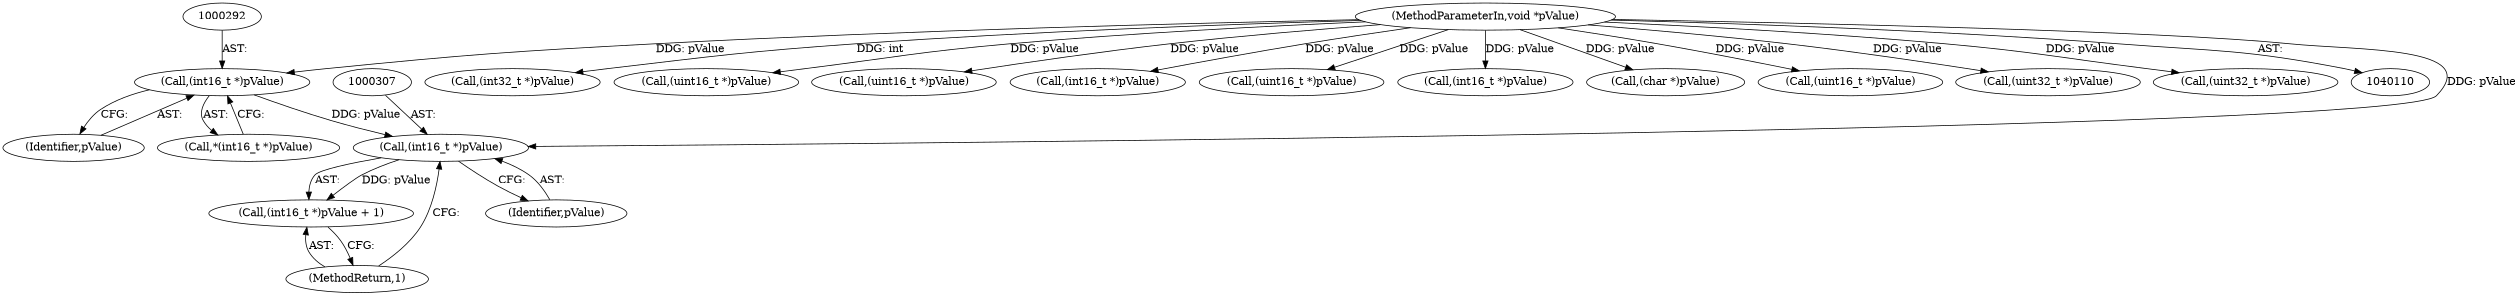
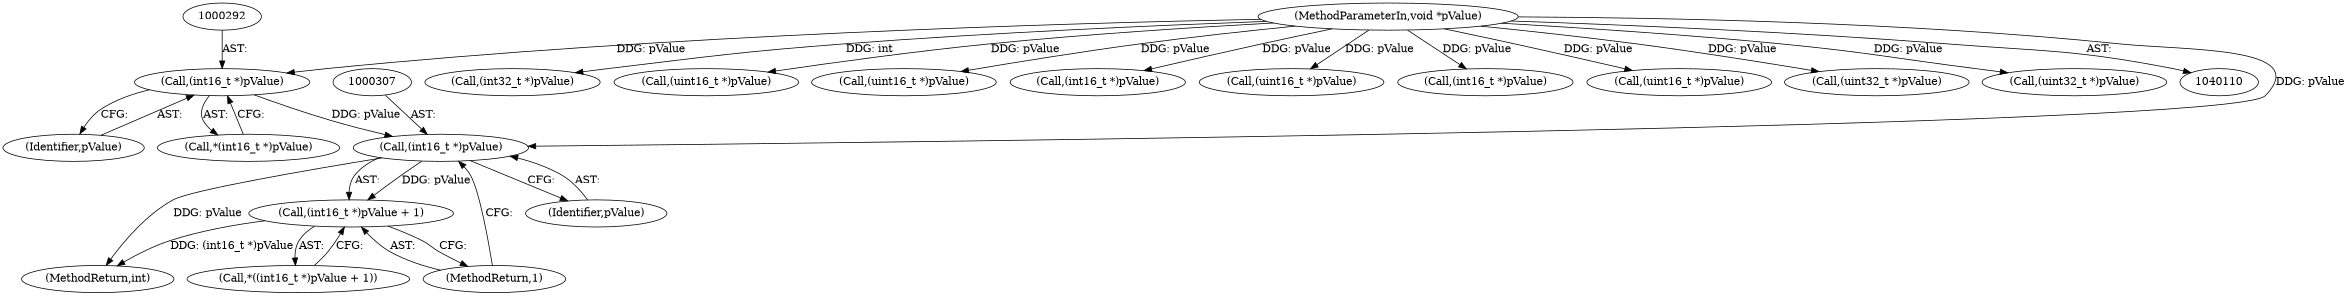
(1666, 82) -> none
none -> (98, 279)
none -> (298, 279)
